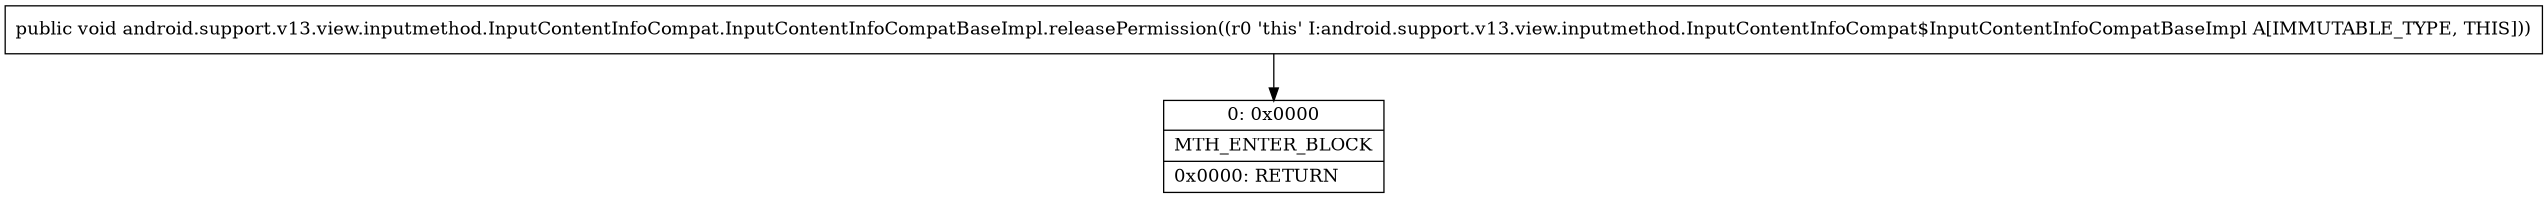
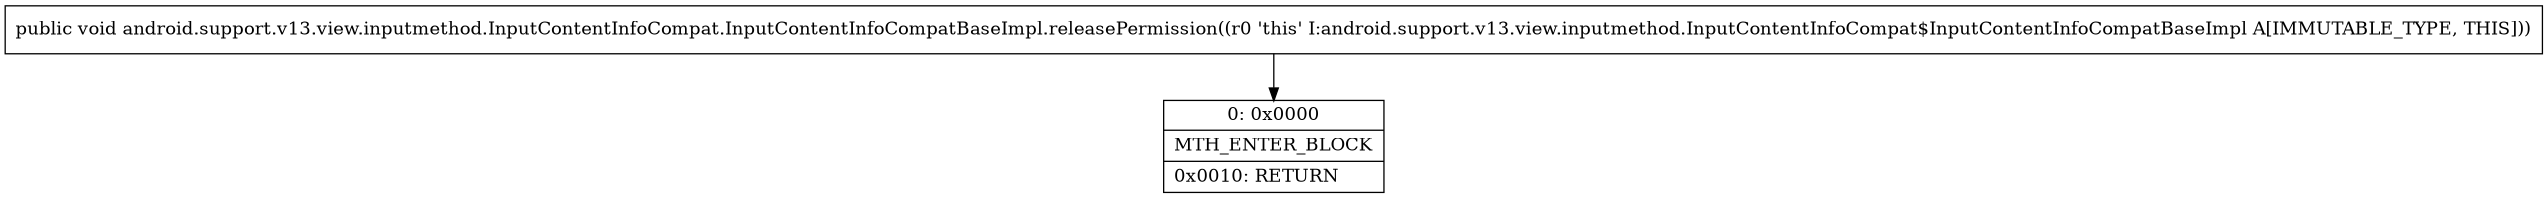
(1265, 176) -> (1265, 176)
